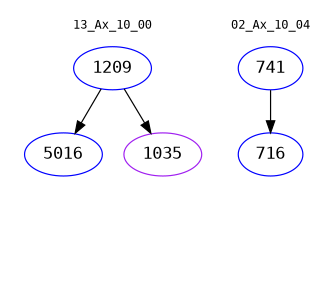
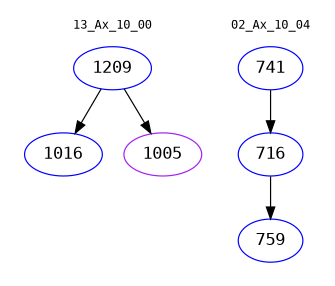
(63, 154) -> (63, 154)
(163, 154) -> (163, 154)
none -> (271, 241)
